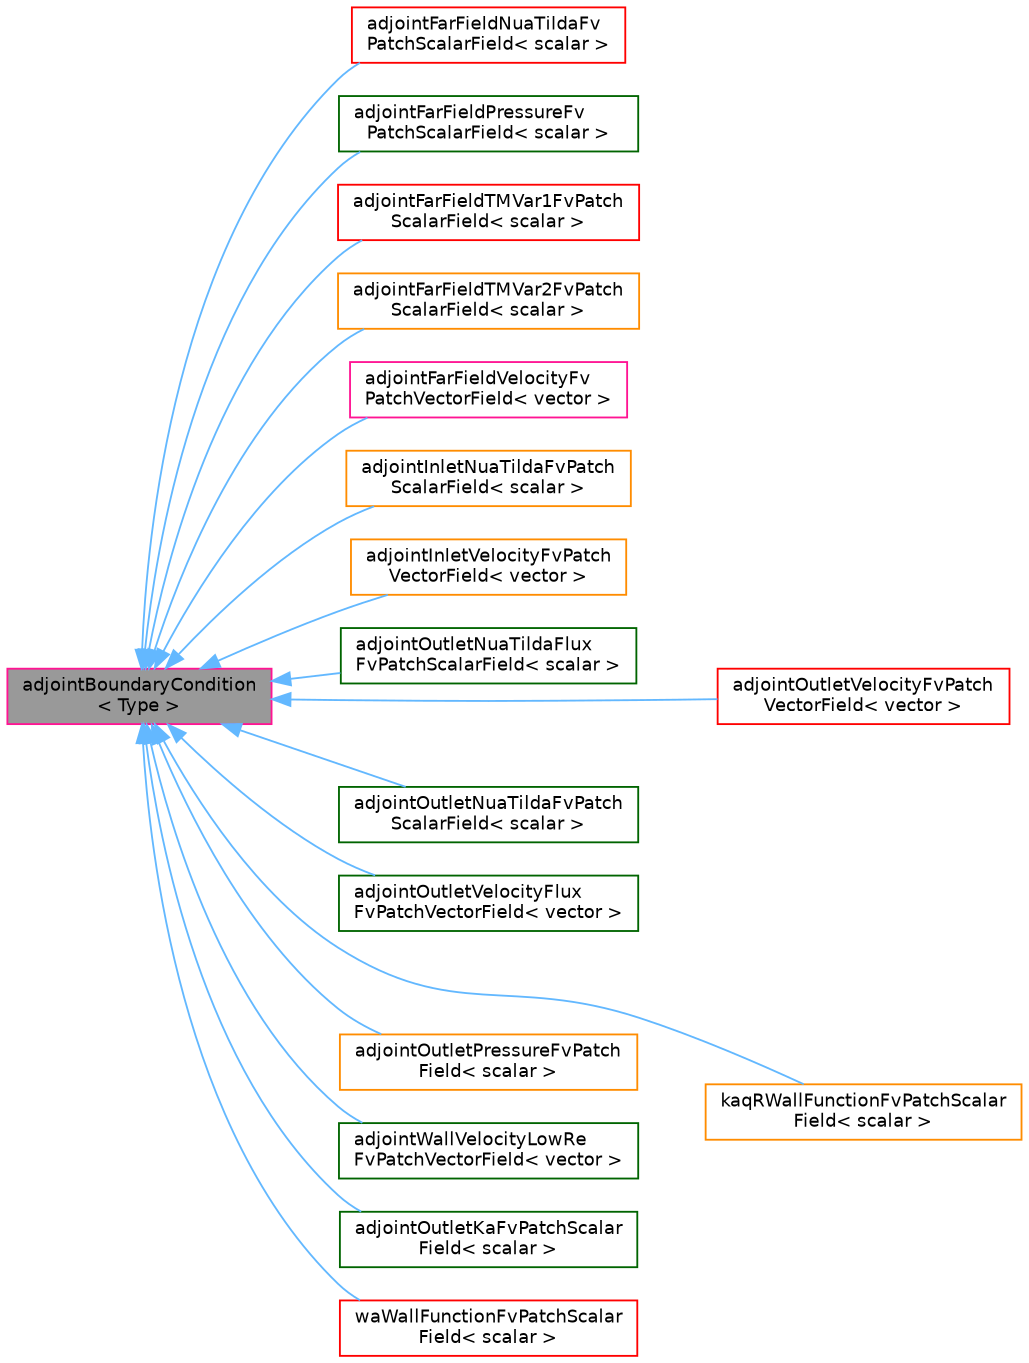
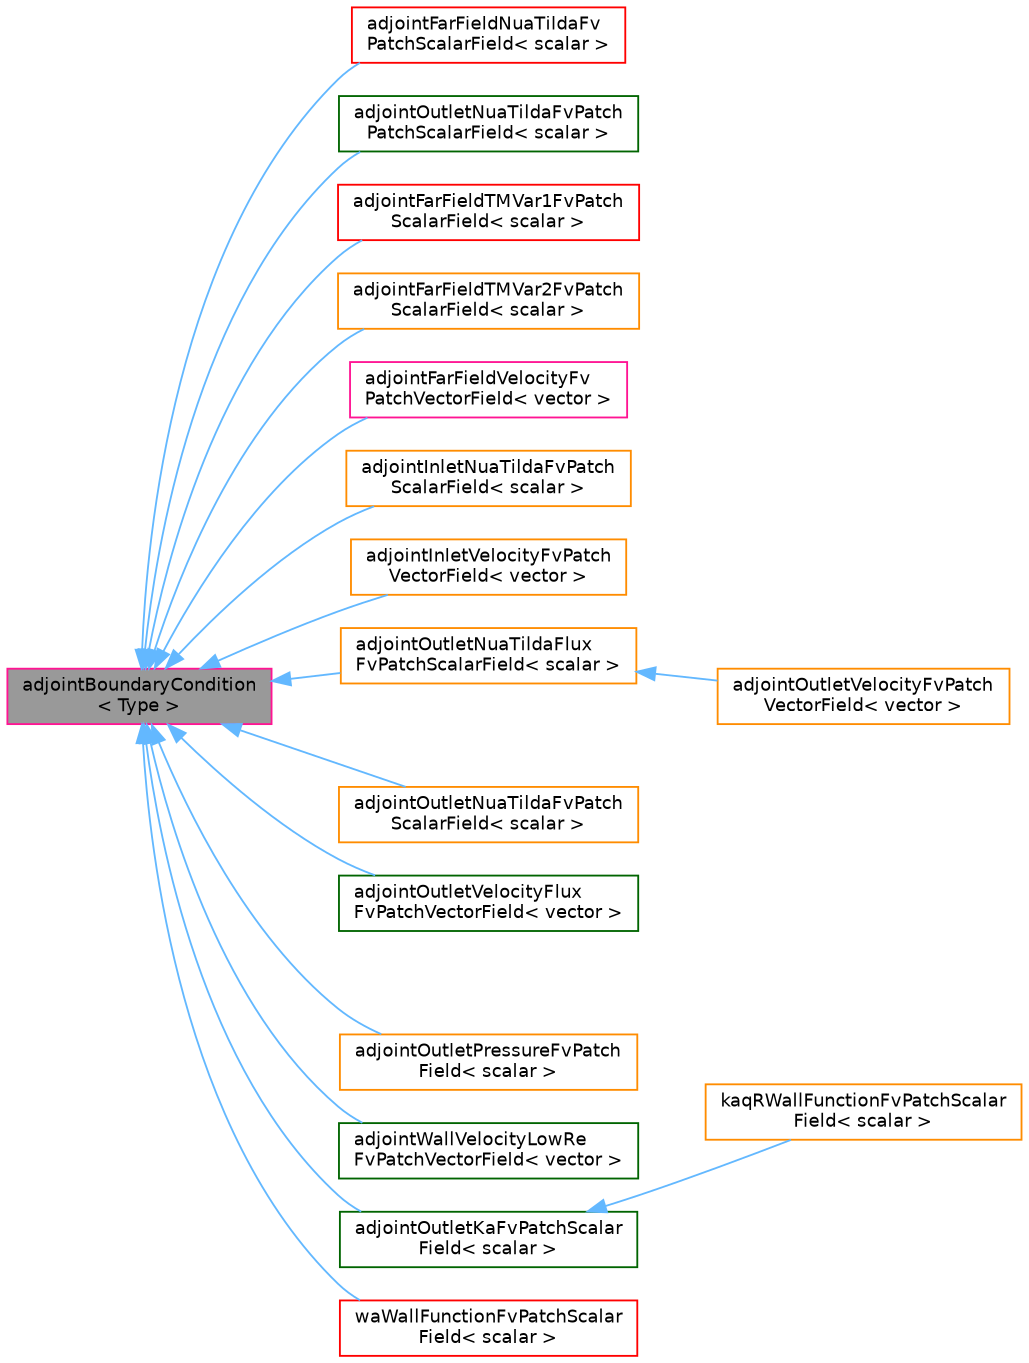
(489, 124) -> (489, 124)
(489, 656) -> (489, 656)
(864, 696) -> (864, 696)
(504, 701) -> (686, 677)
(489, 815) -> (489, 815)
(438, 989) -> (699, 1174)
